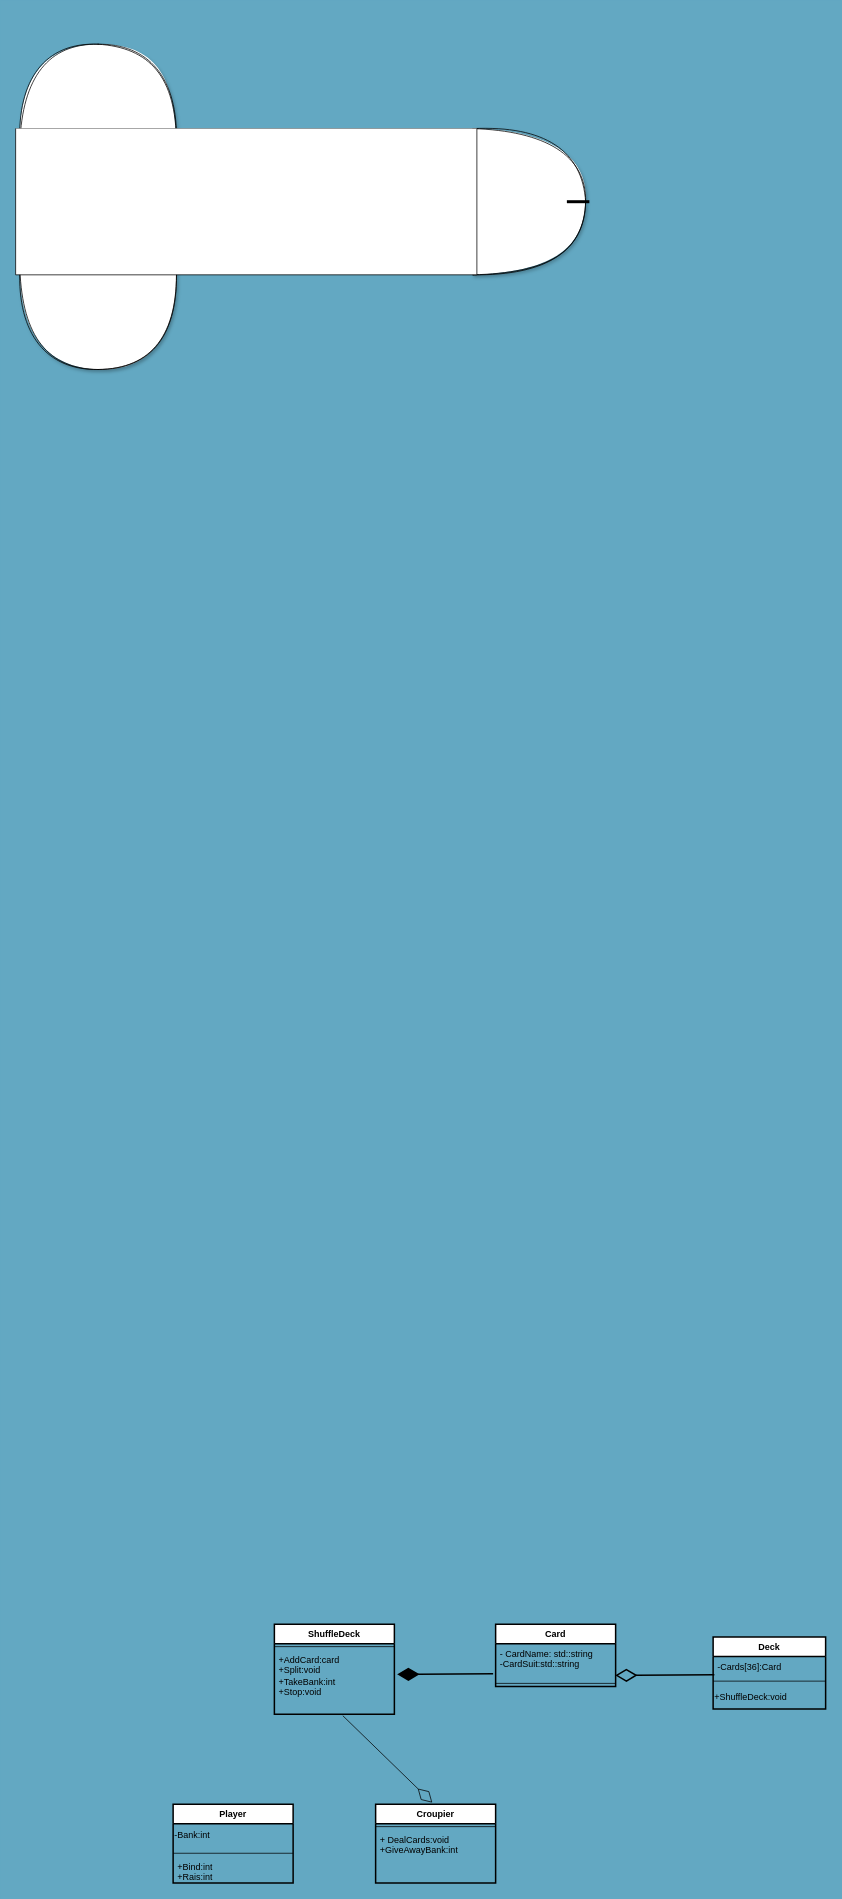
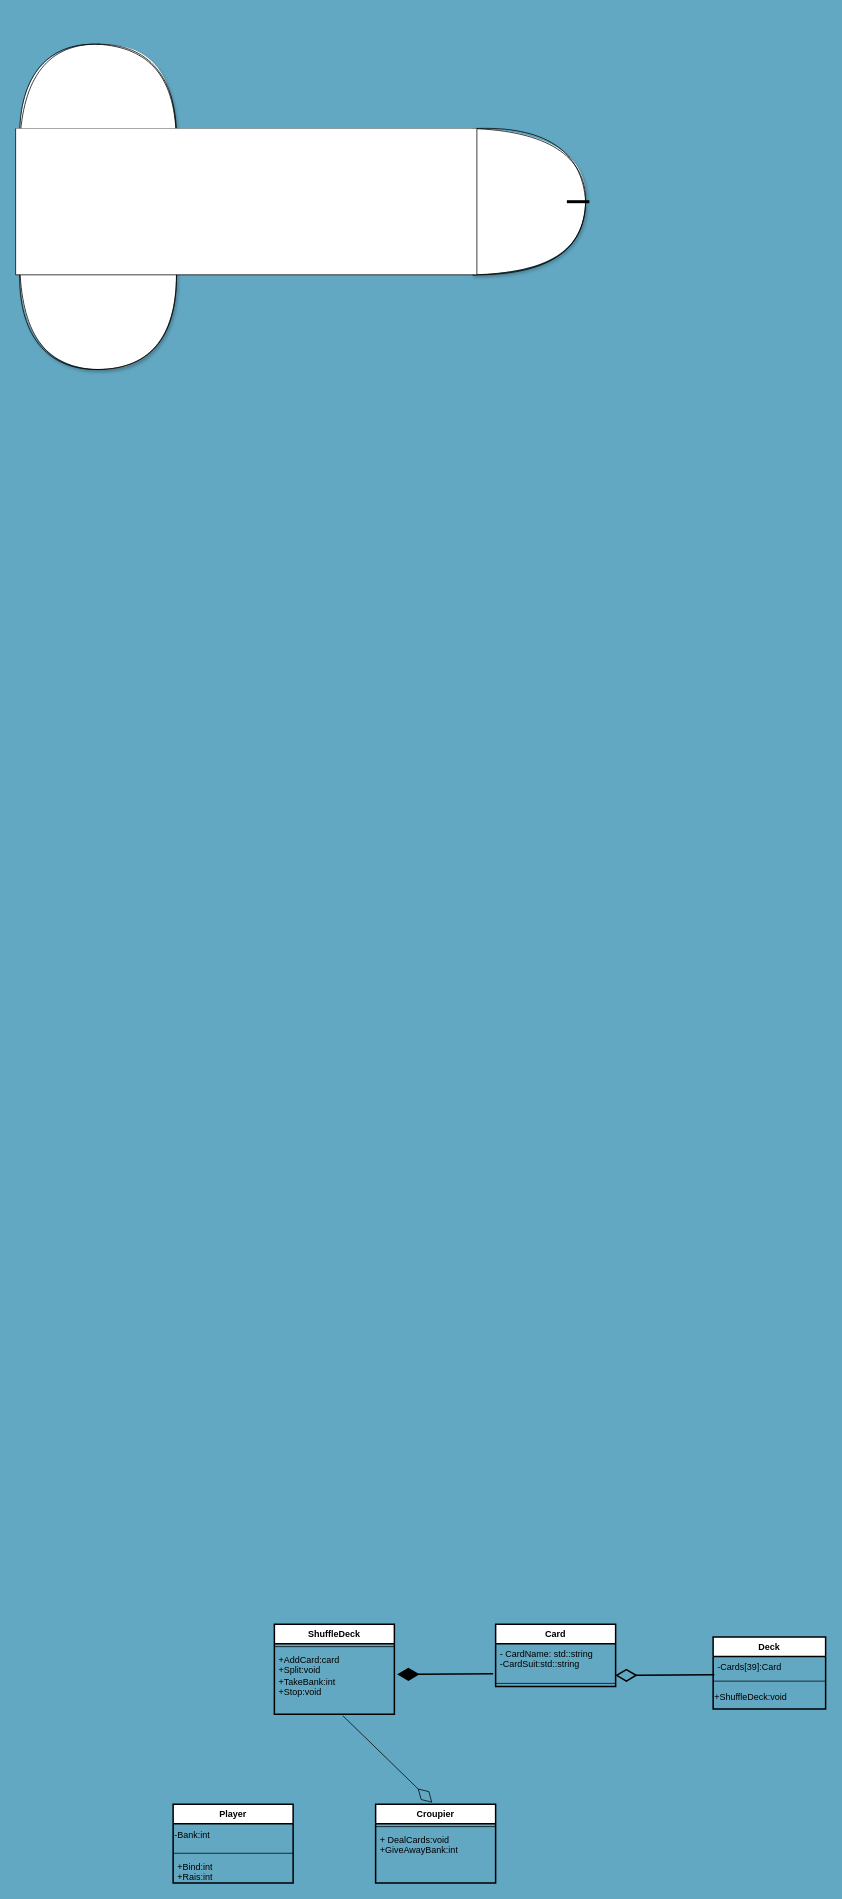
(754, 1667) -> (754, 1667)
